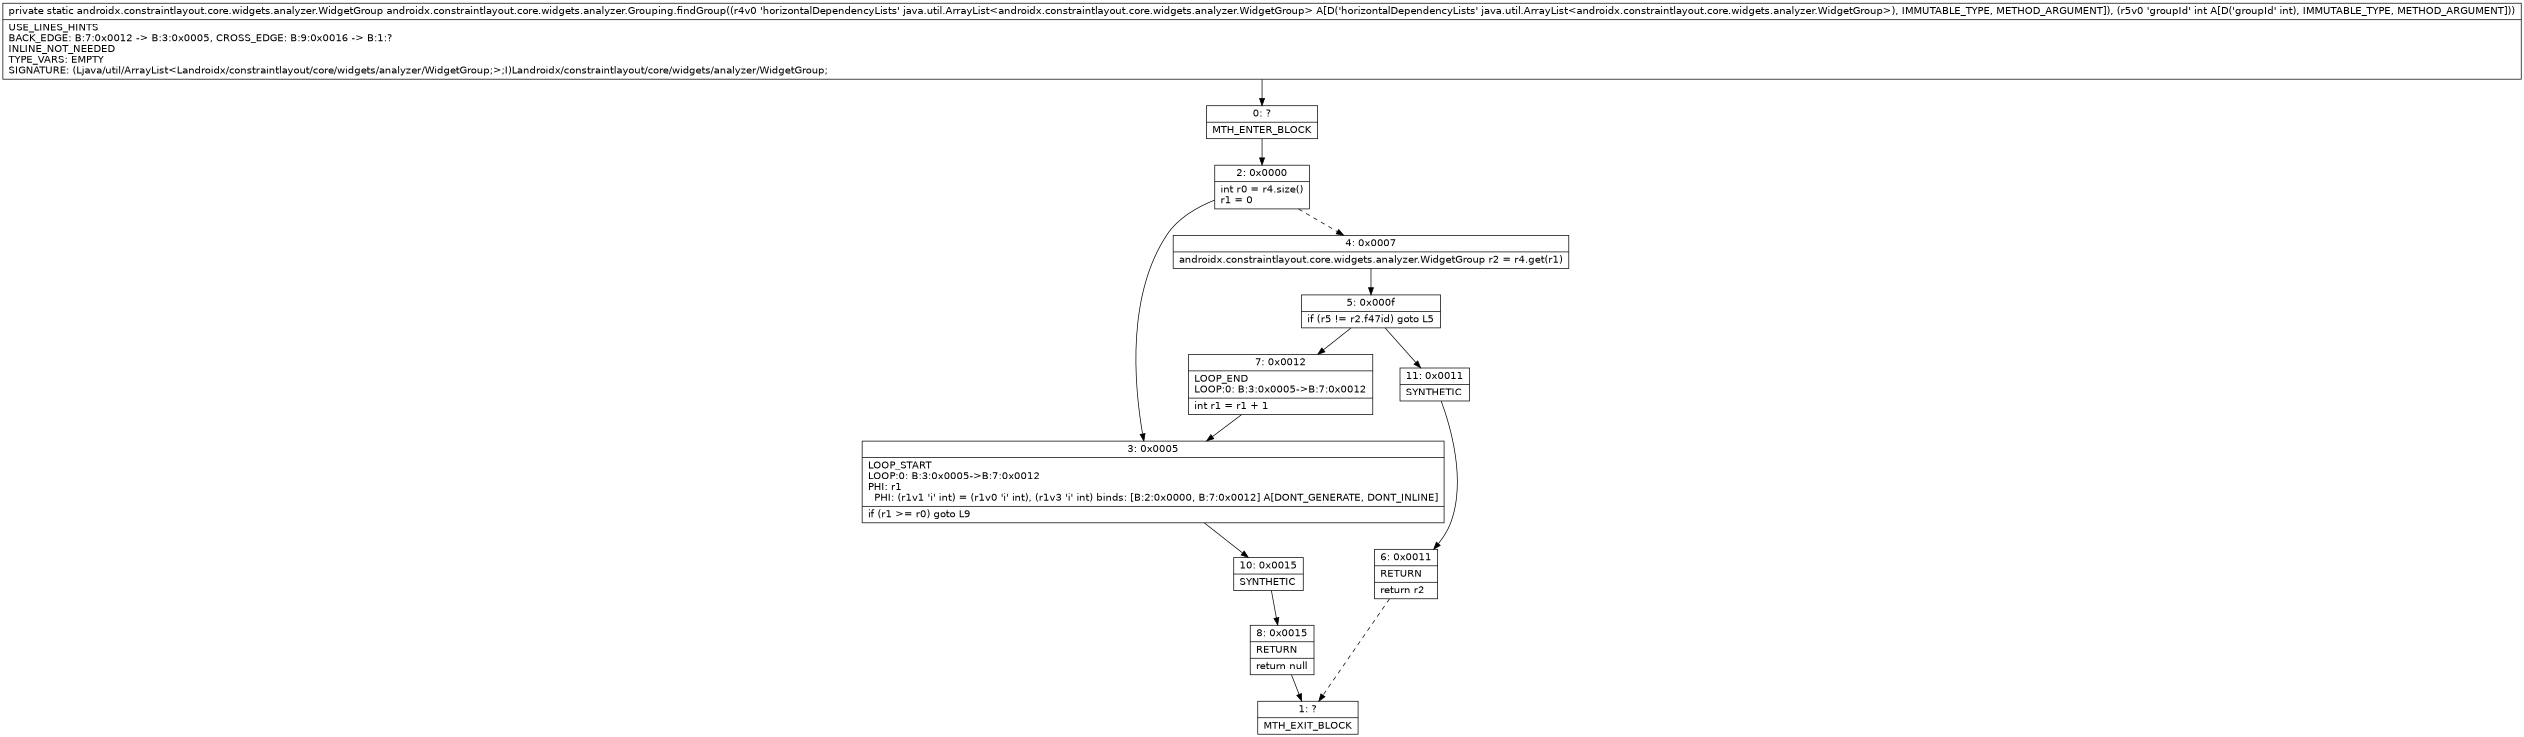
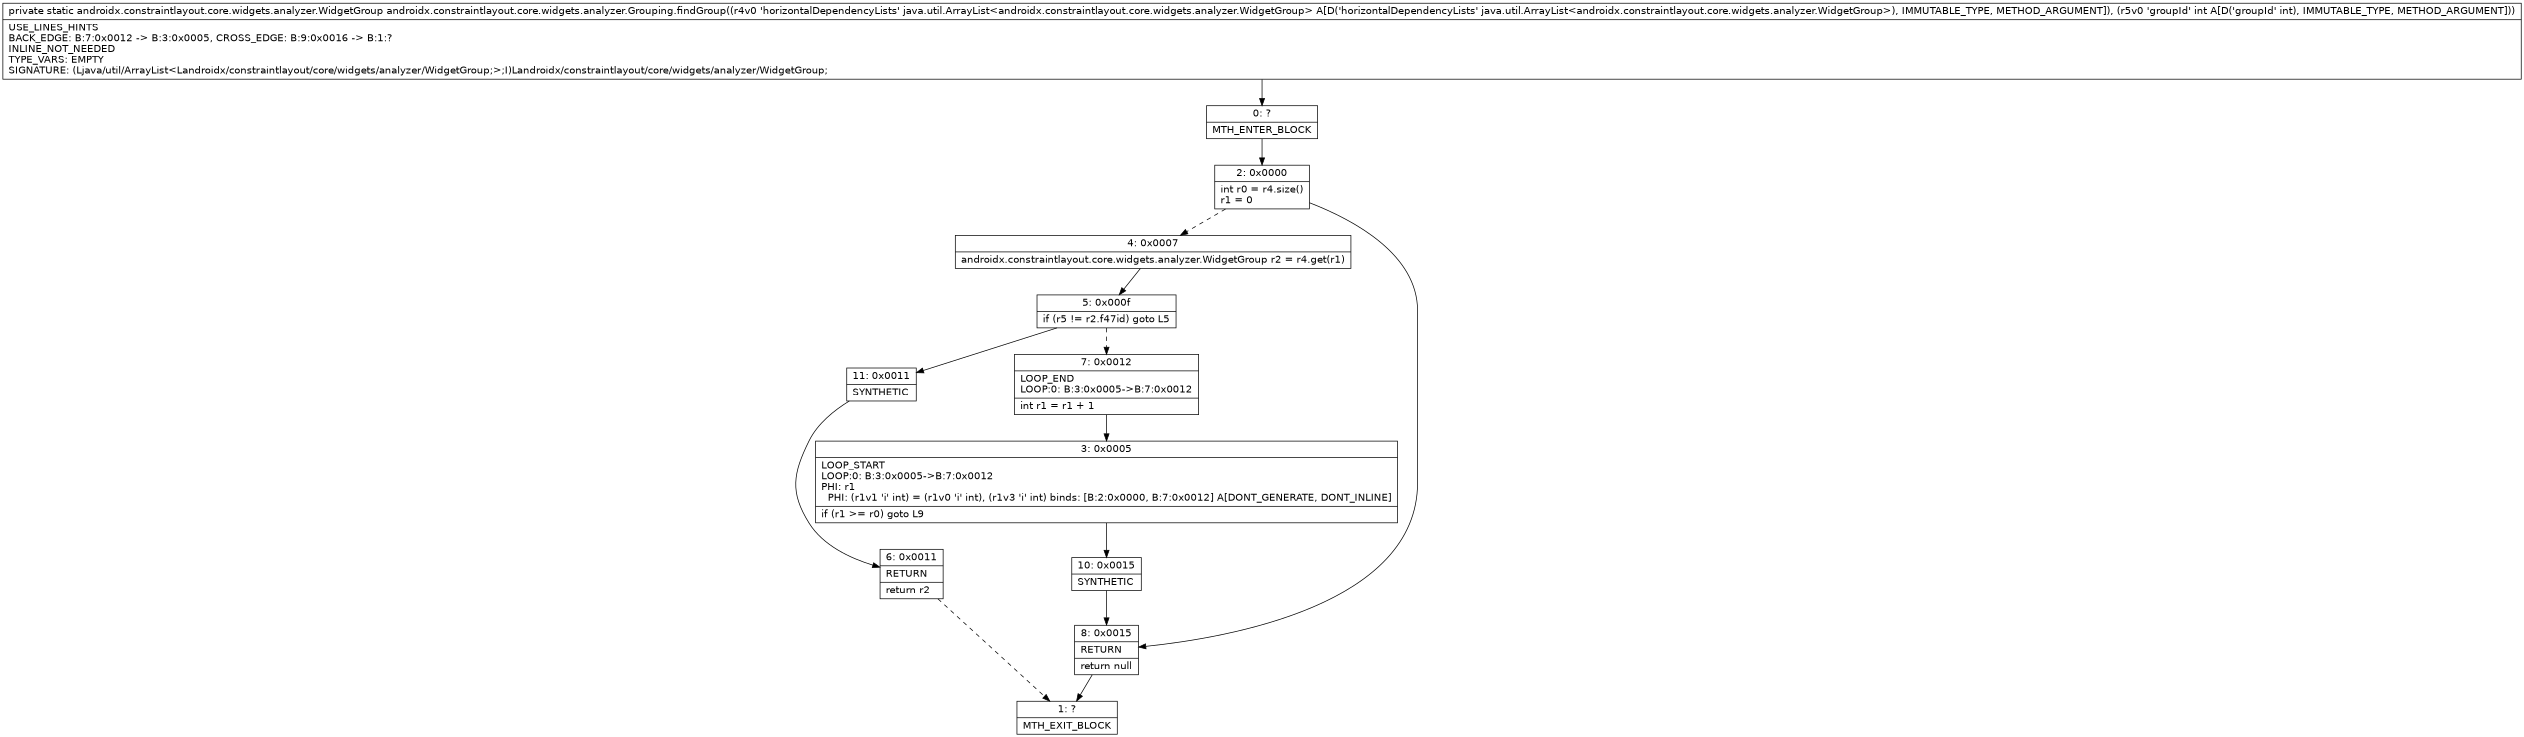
(1141, 302) -> (1417, 488)
(1337, 339) -> (1107, 338)
